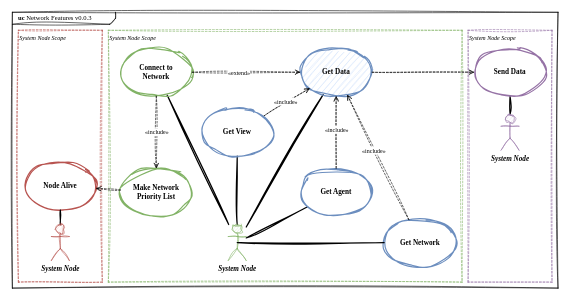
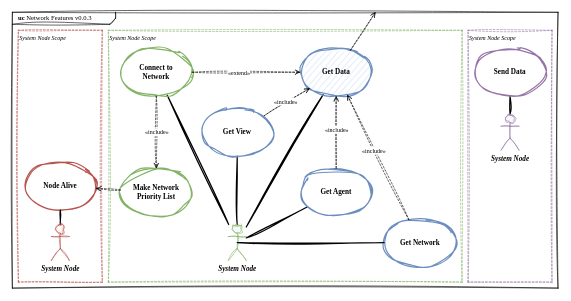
(423, 72) -> (363, 32)
